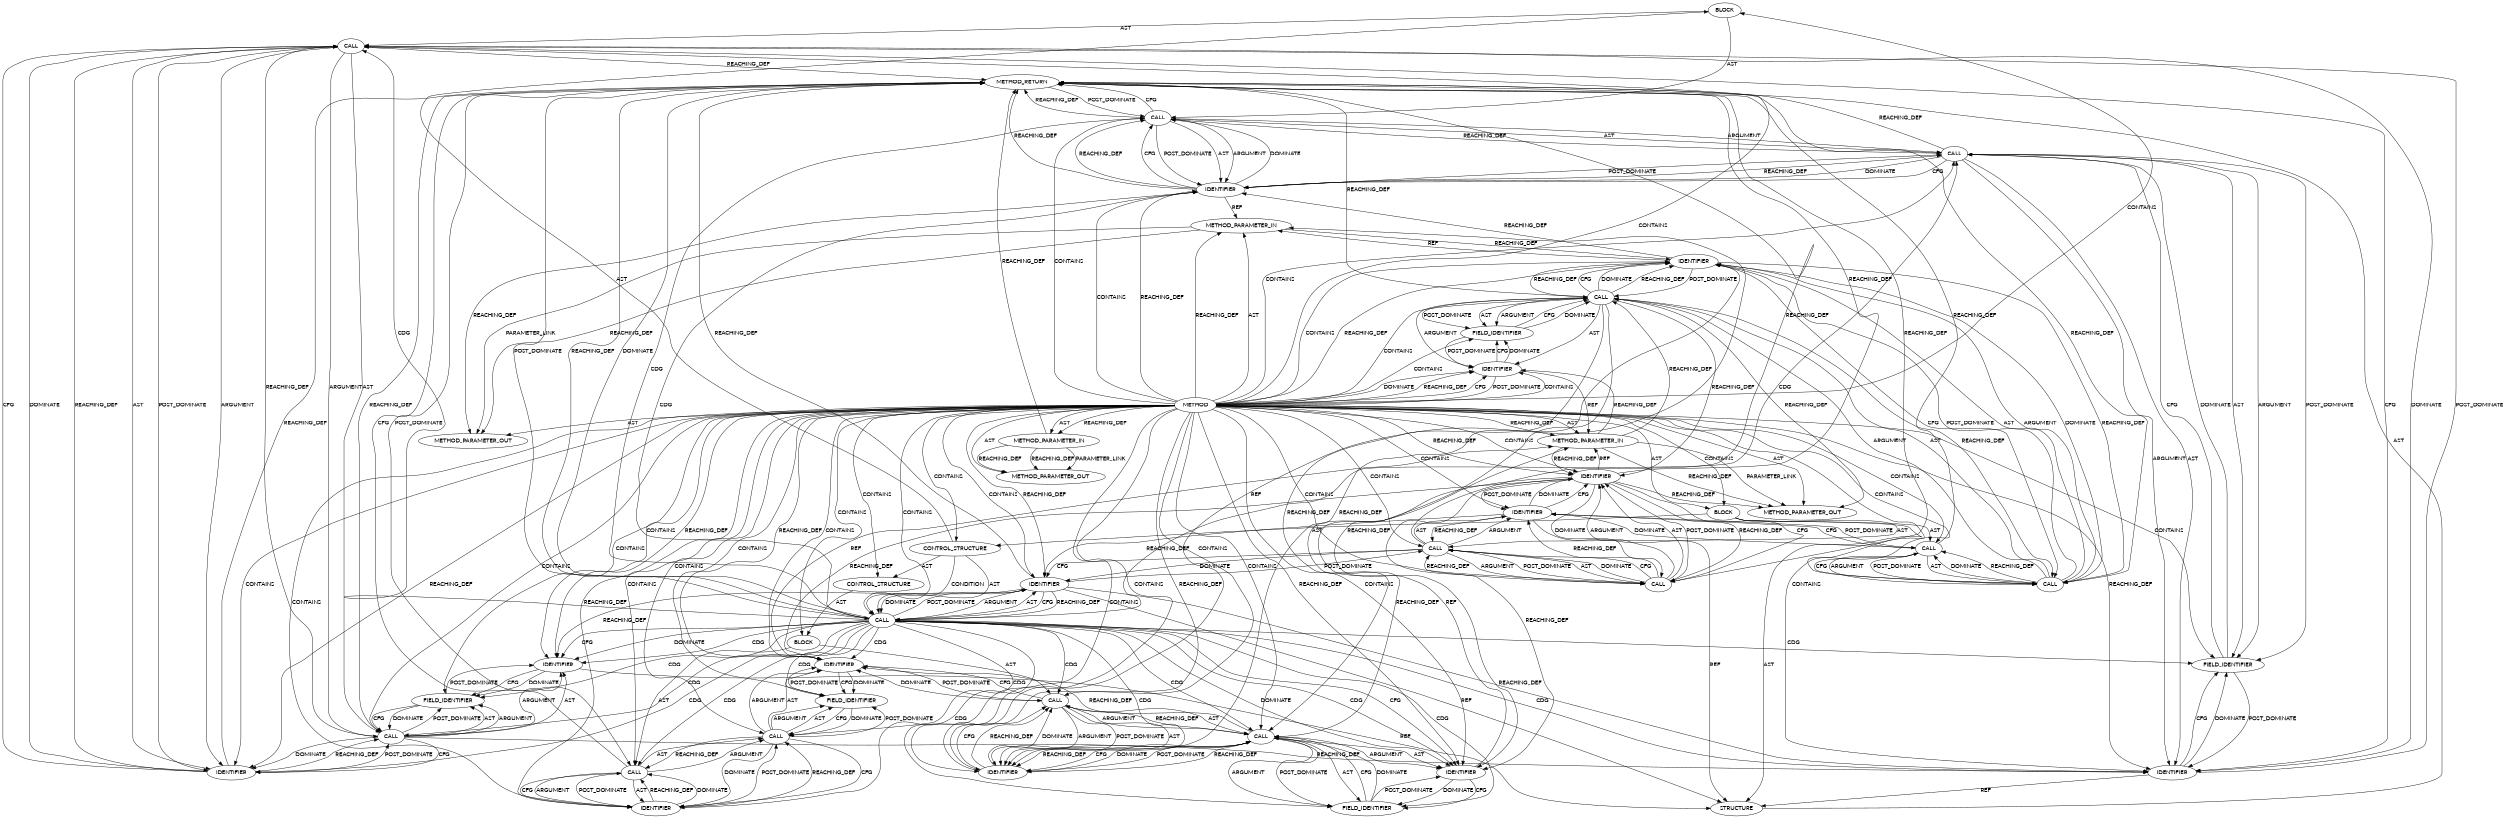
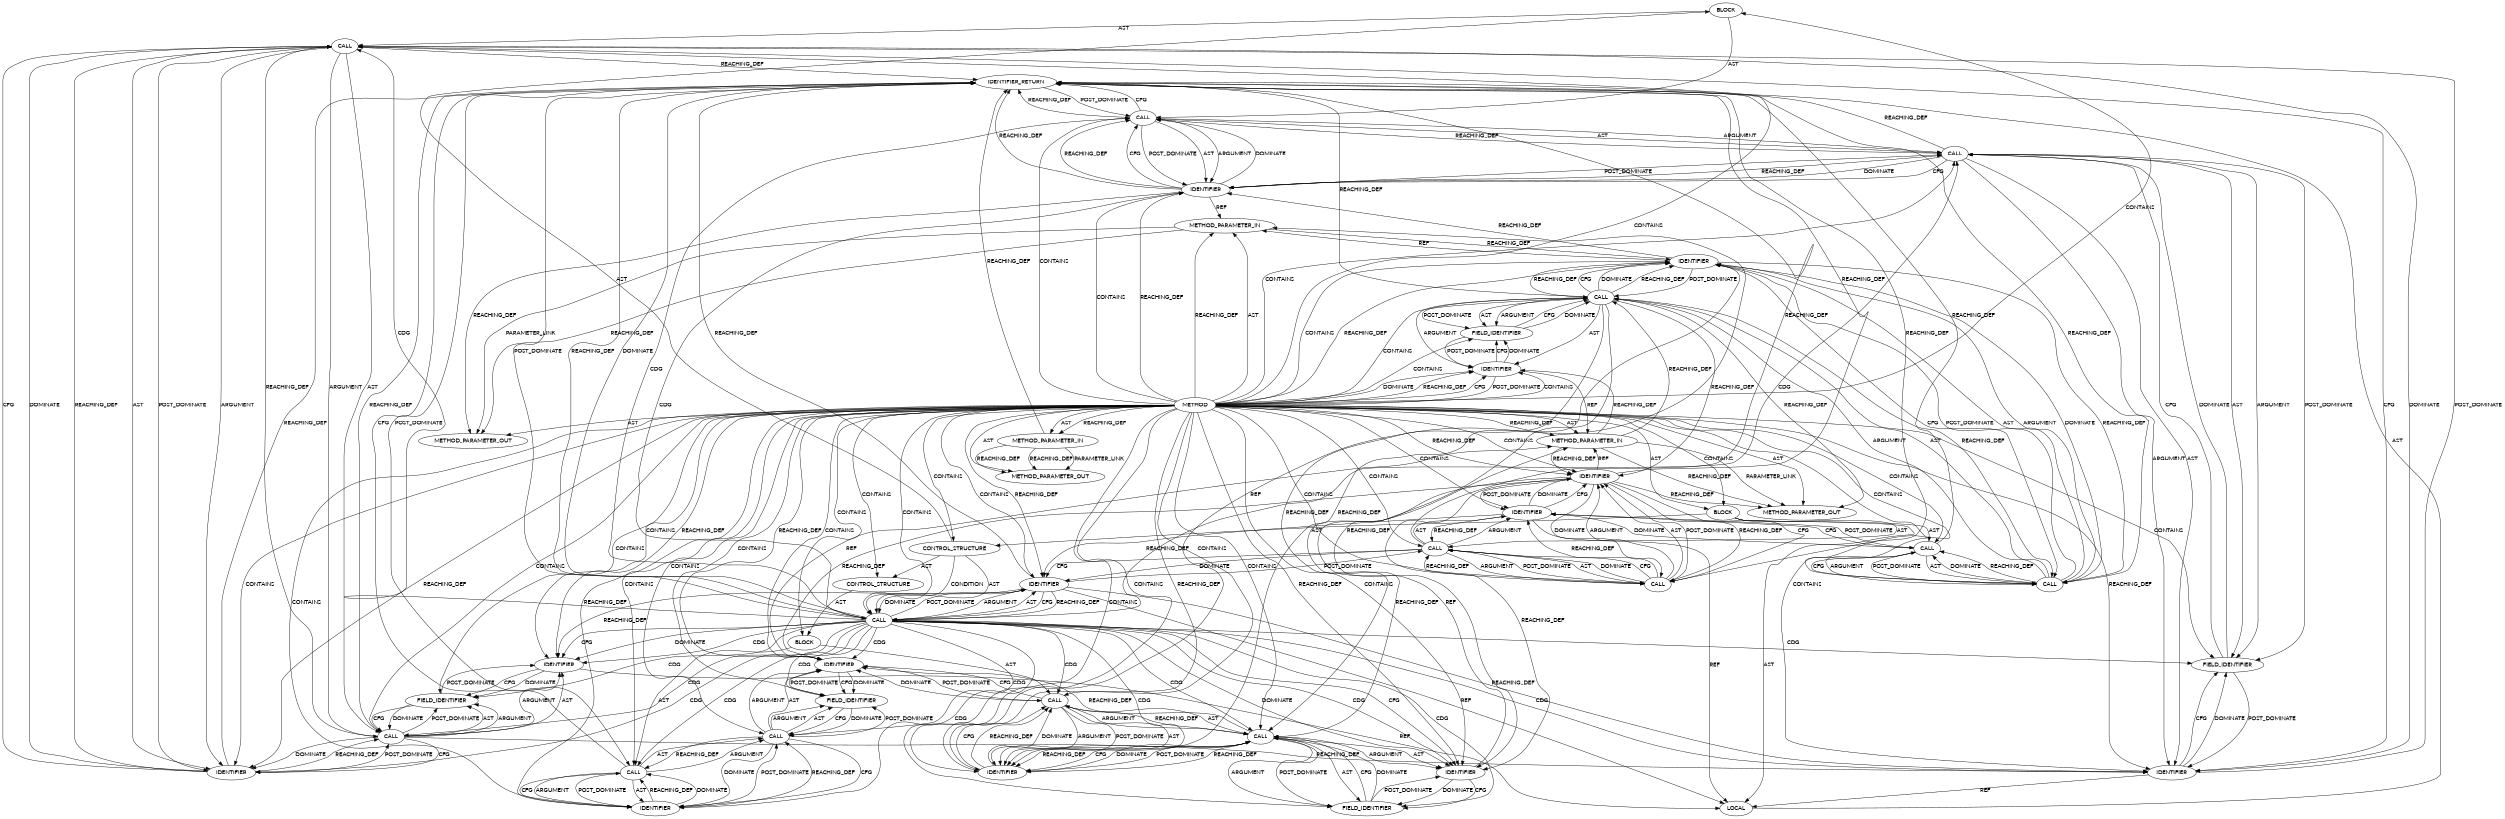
(1022, 82) -> (1016, 82)
(1737, 808) -> (1736, 808)
